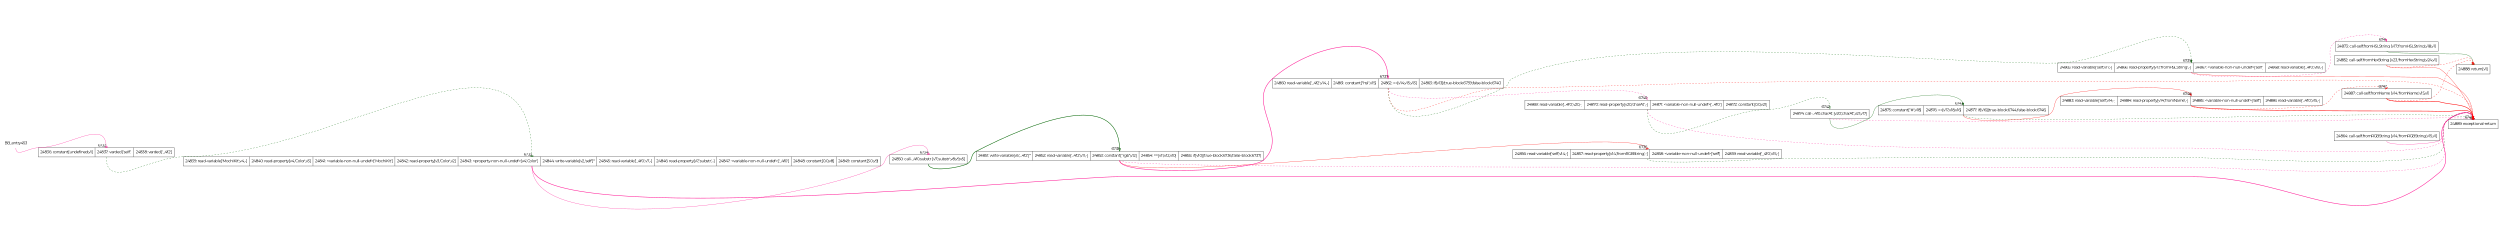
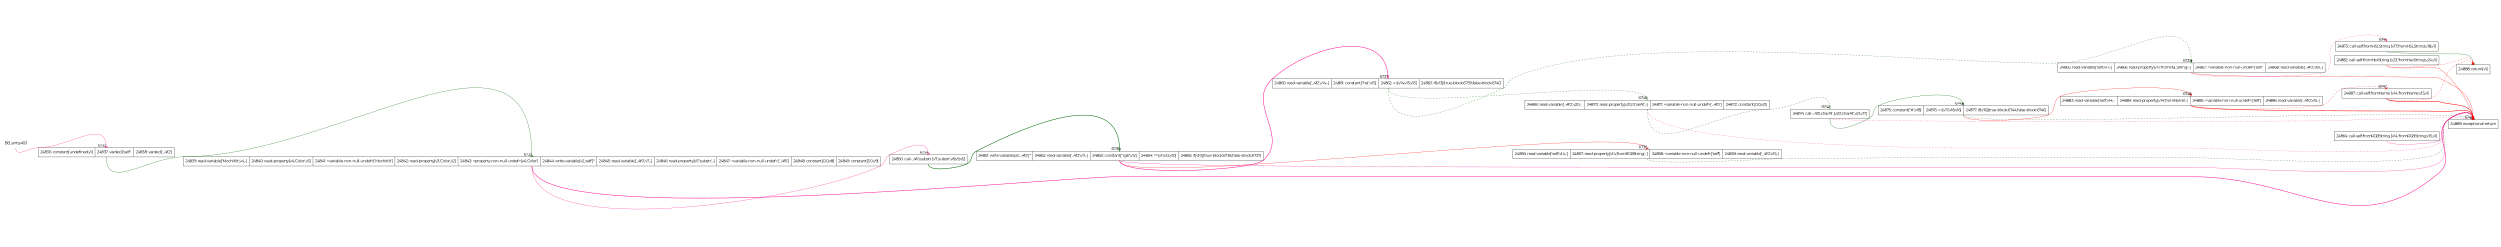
(1929, 82) -> none
(1517, 94) -> (1517, 94)
(335, 124) -> (335, 124)
(1817, 167) -> (1817, 167)
